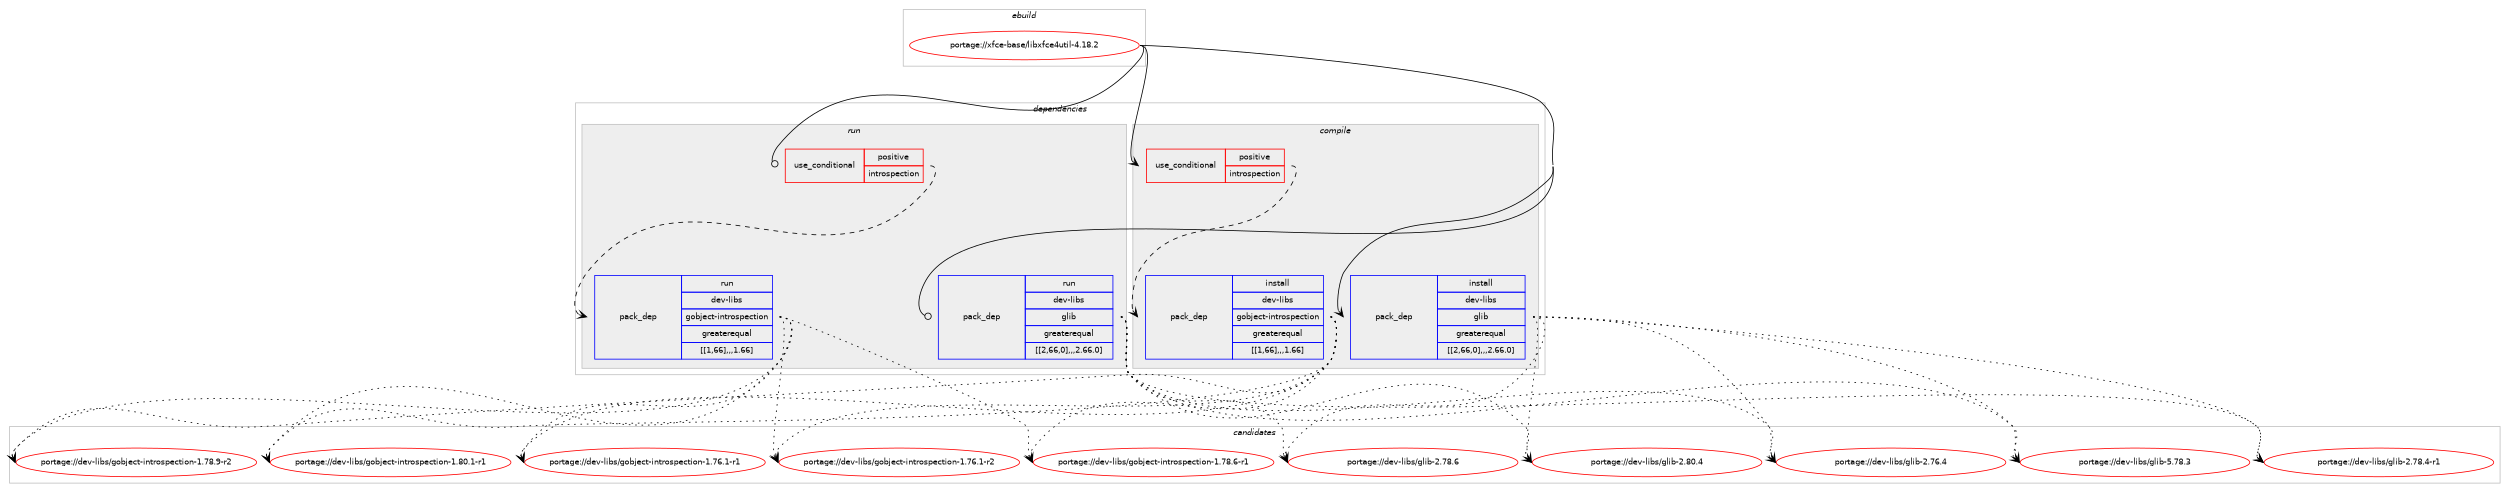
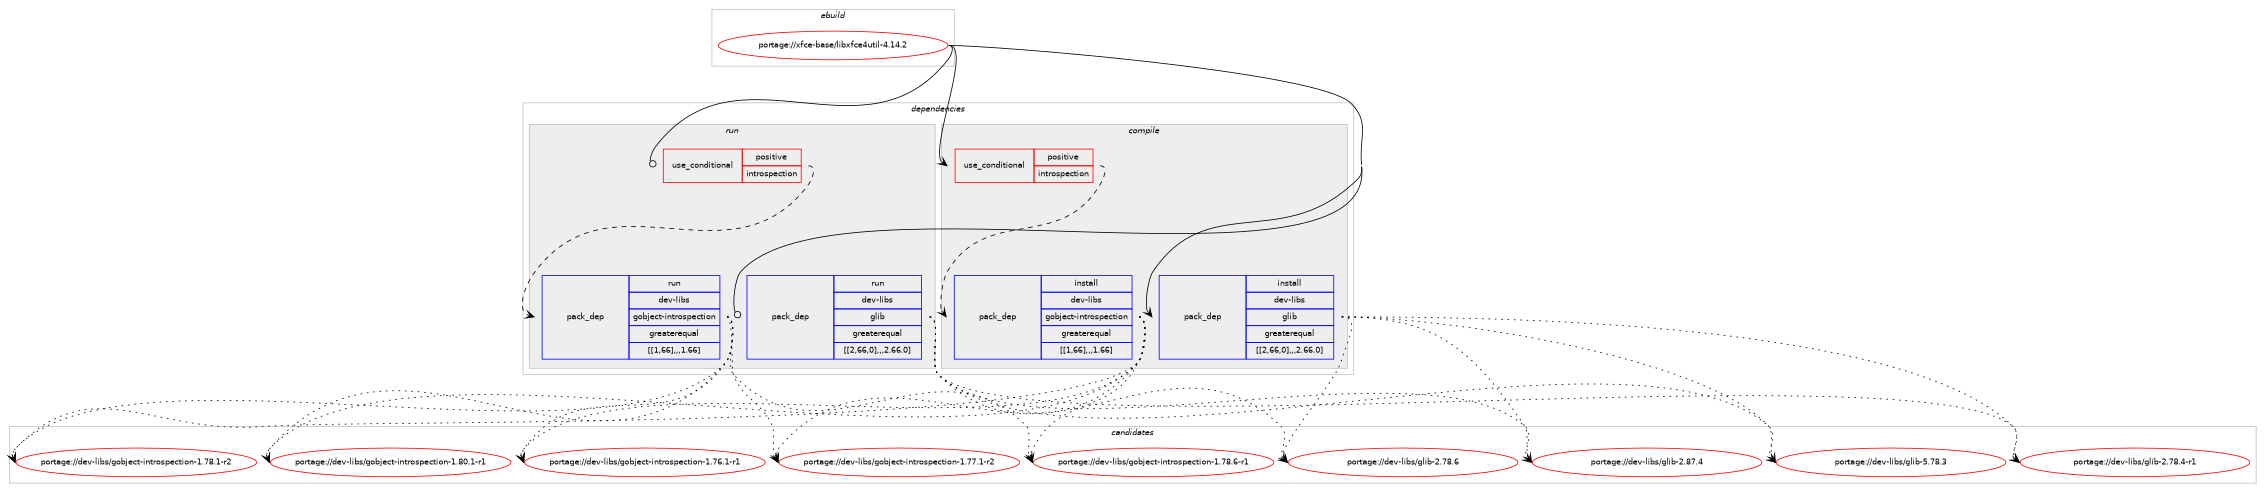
(1024, 45) -> (833, 45)
(136, 462) -> (136, 462)
(899, 462) -> (899, 462)
(1647, 462) -> (1647, 462)
(1891, 462) -> none
